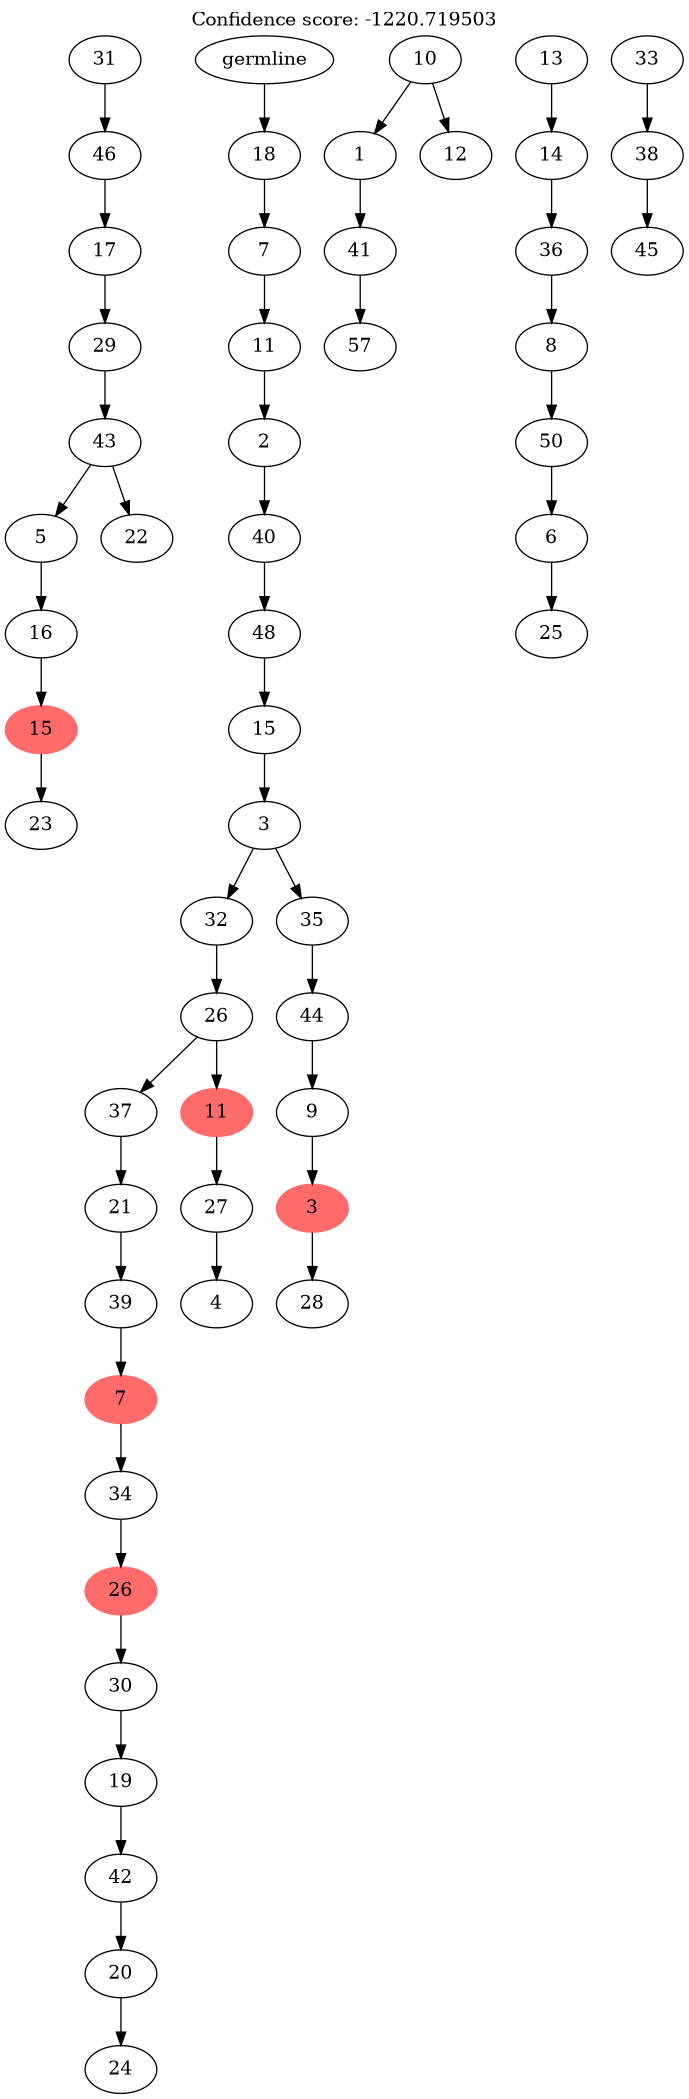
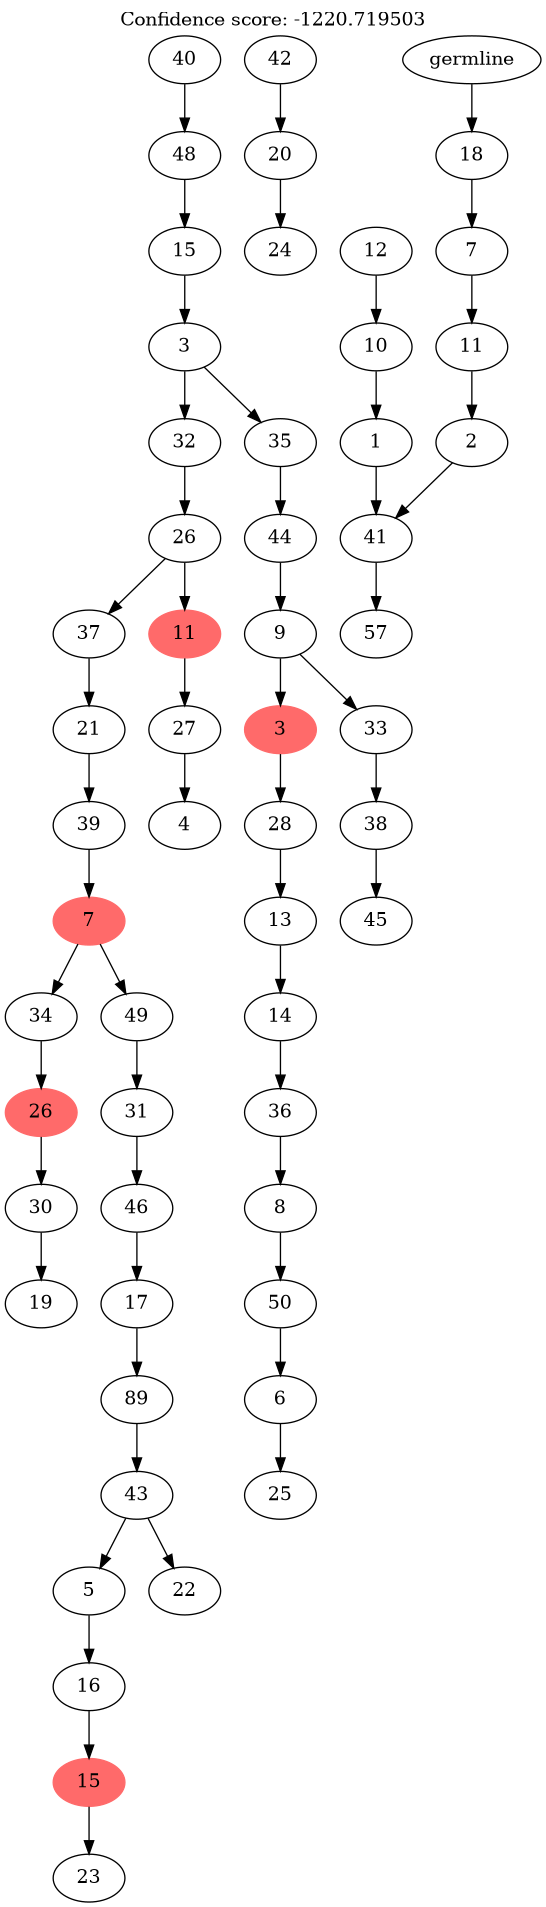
(439, 101) -> (376, 293)
(105, 347) -> (137, 1400)
(265, 484) -> (429, 486)
none -> (323, 677)
none -> (280, 867)
none -> (137, 1017)
(121, 1824) -> none
